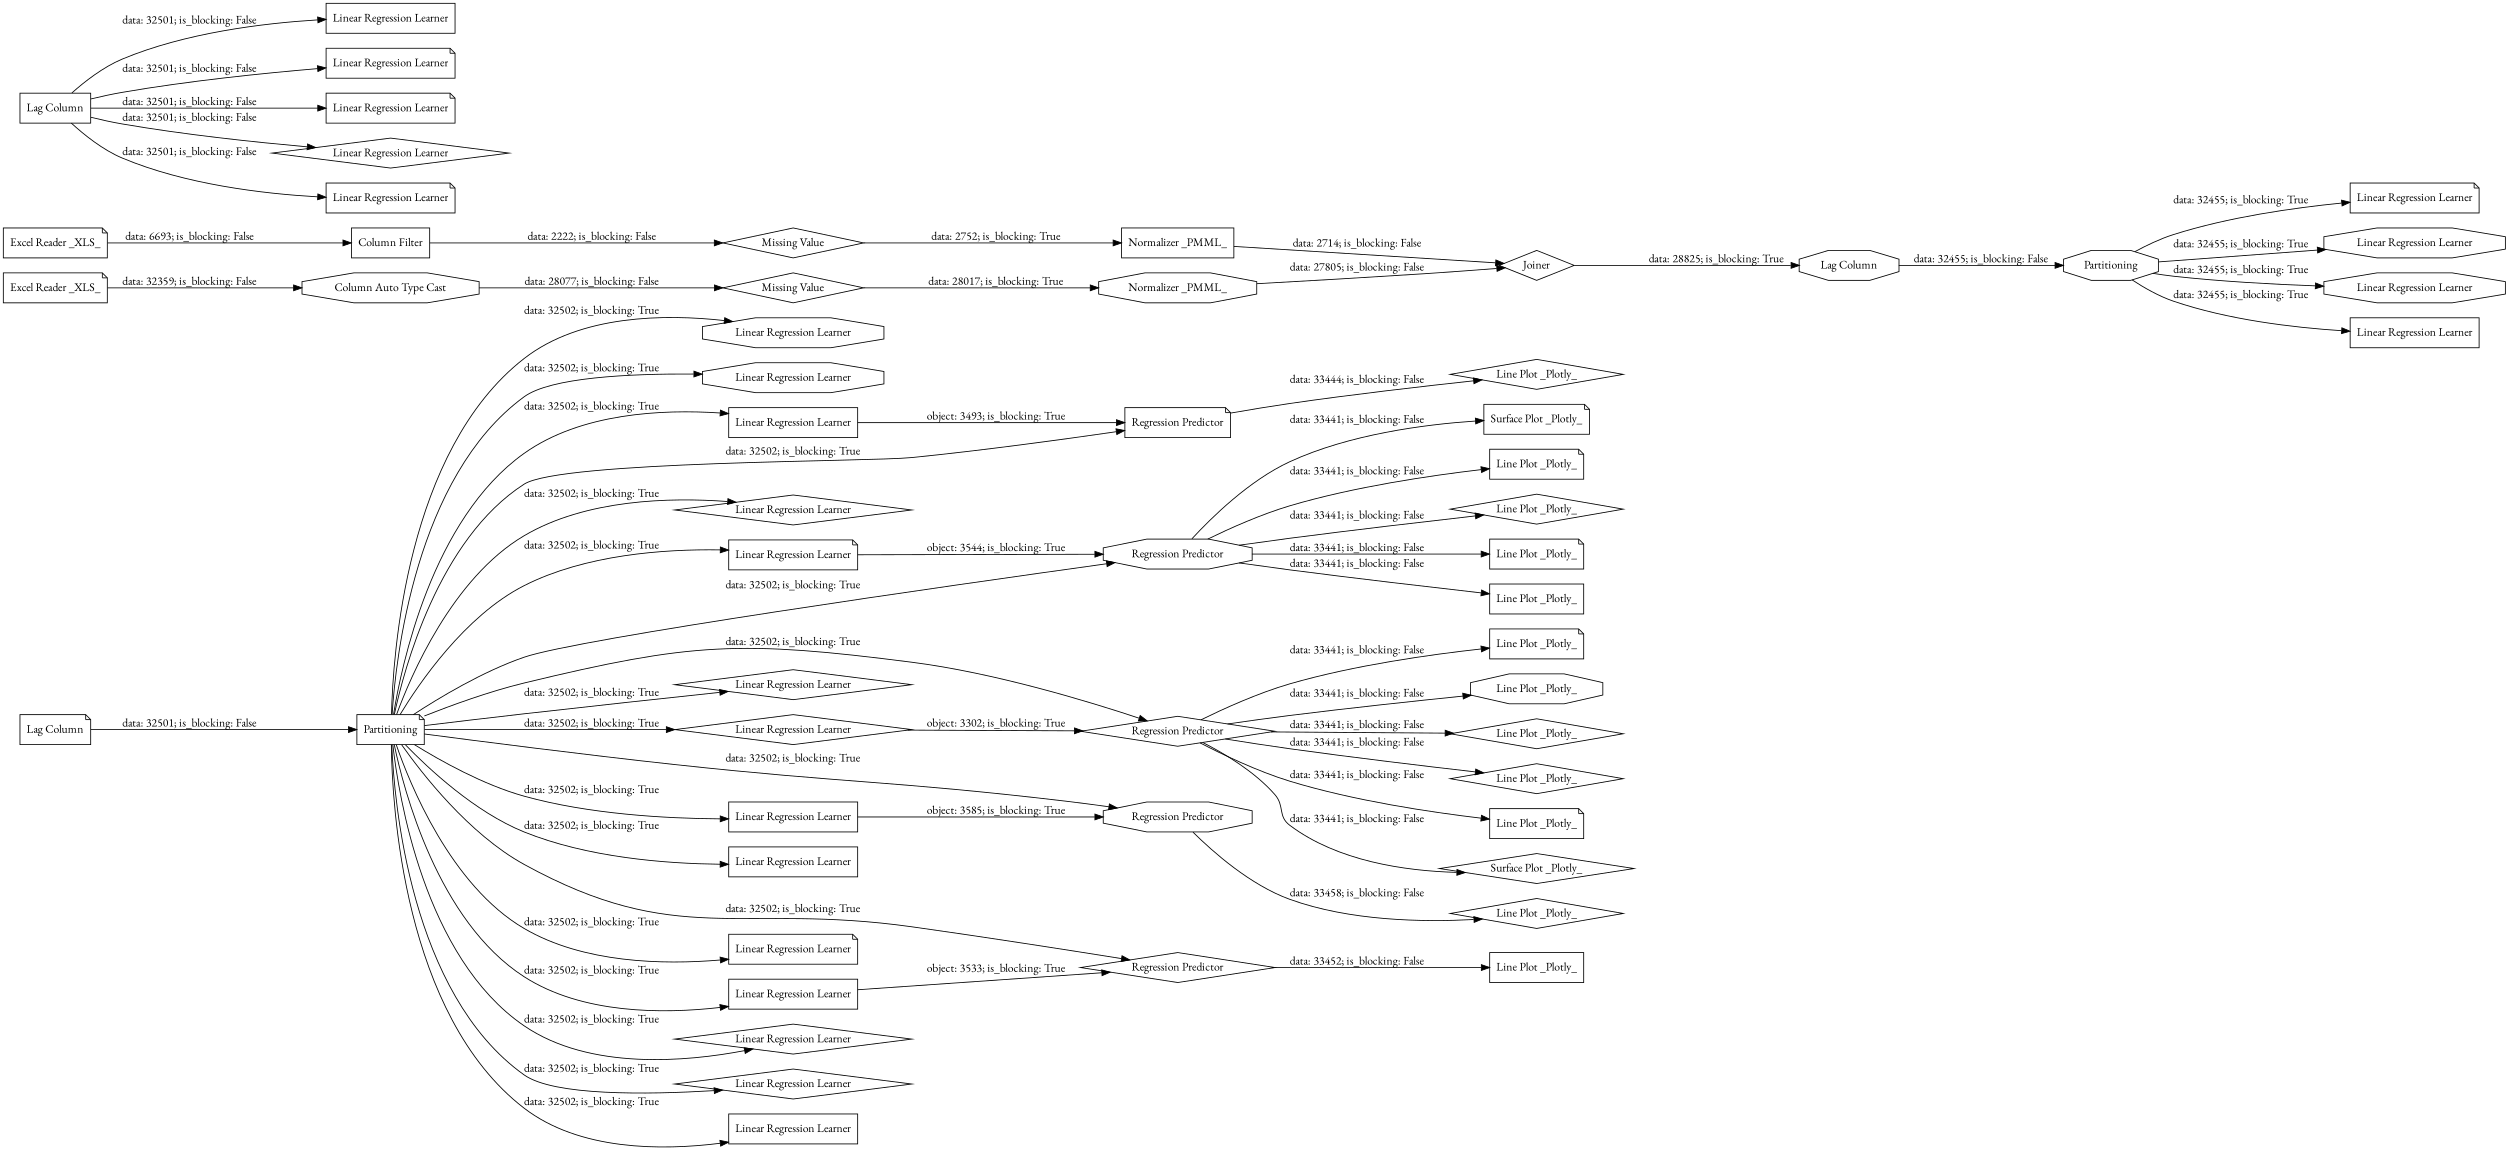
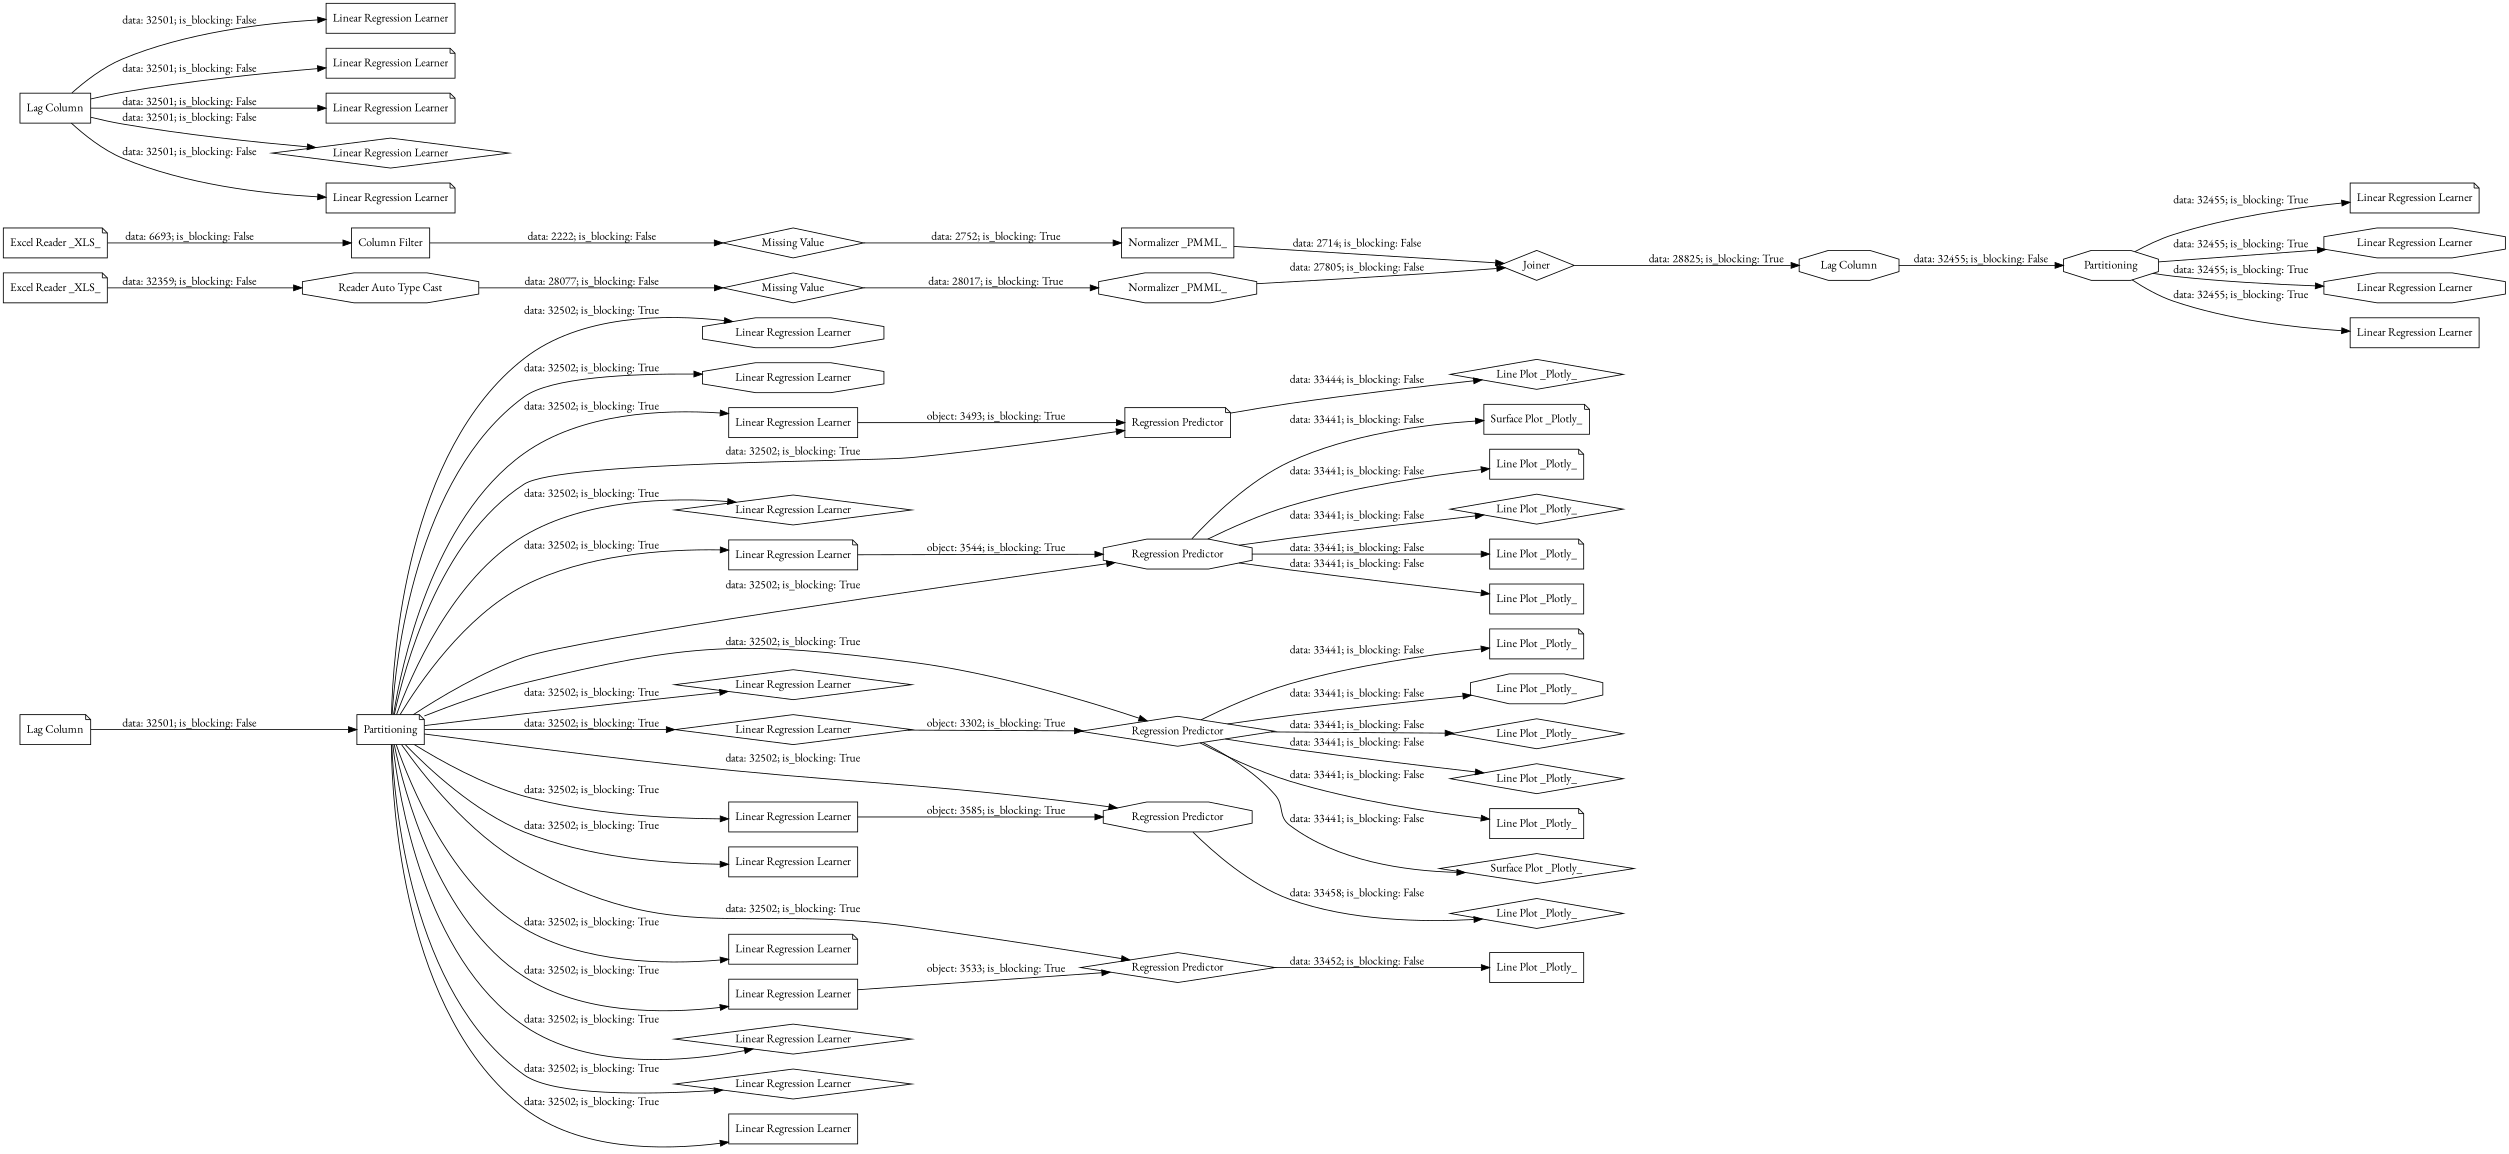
(391, 288) -> (391, 288)
